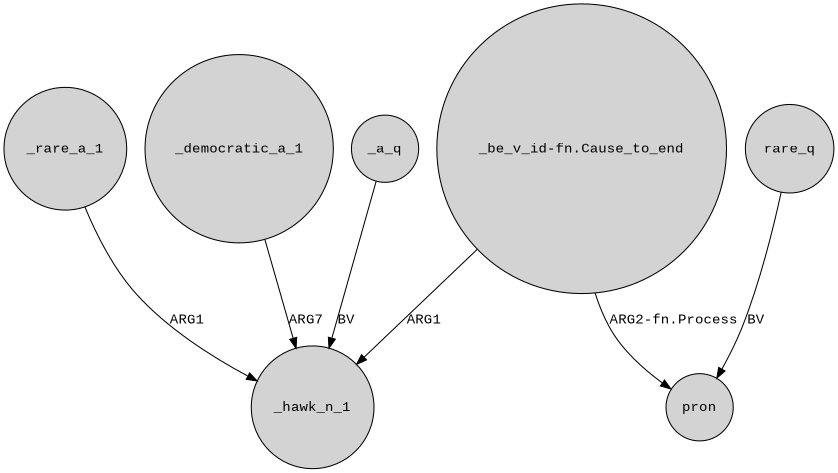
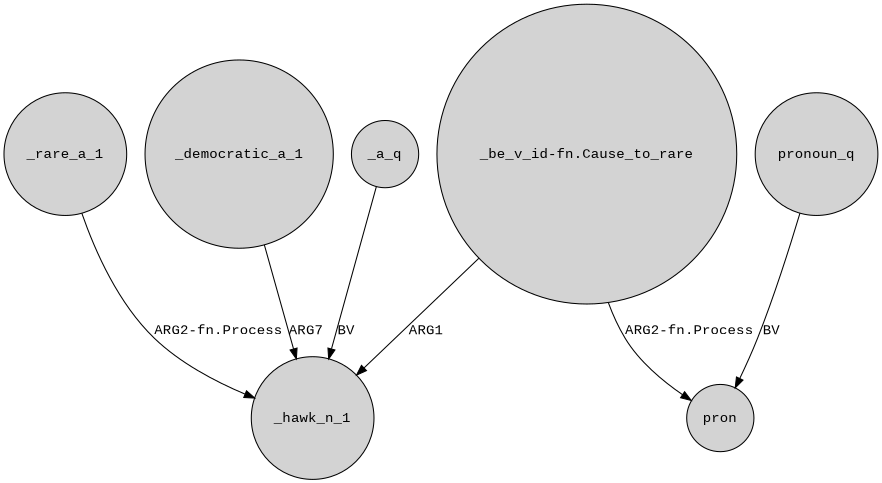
(582, 149) -> (587, 154)
(790, 149) -> (817, 154)
(187, 320) -> (218, 330)
